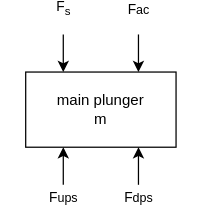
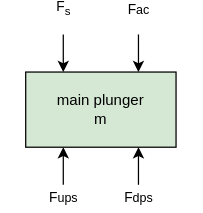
(101, 109) -> (101, 109)
